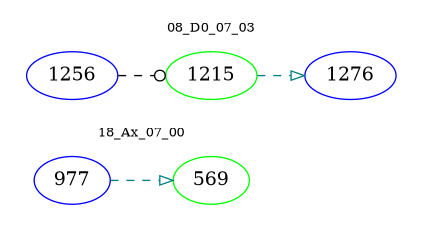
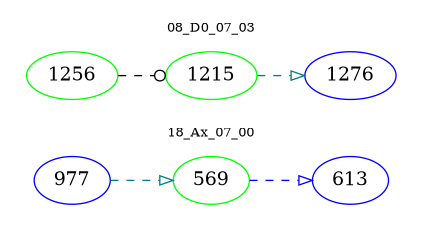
(72, 76) -> (72, 76)
none -> (350, 180)
